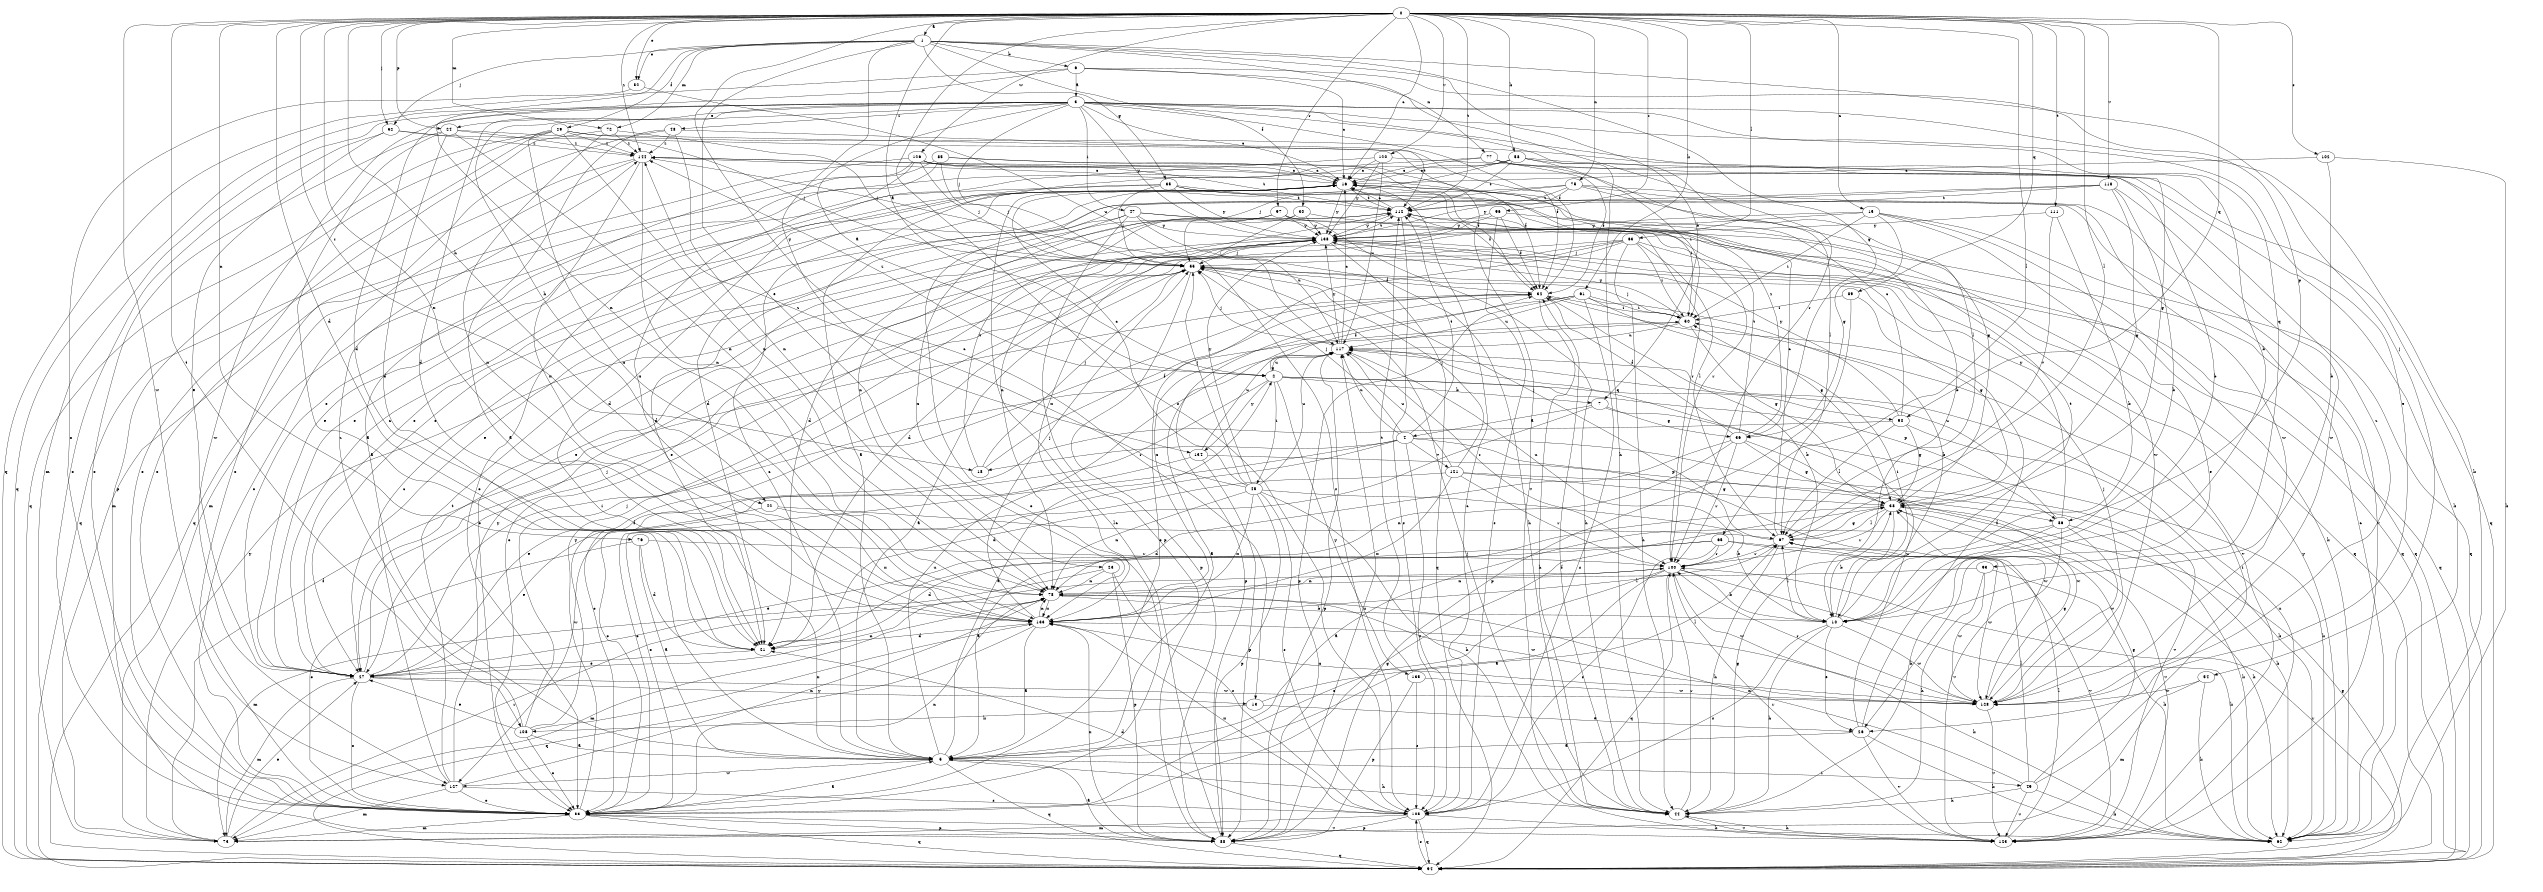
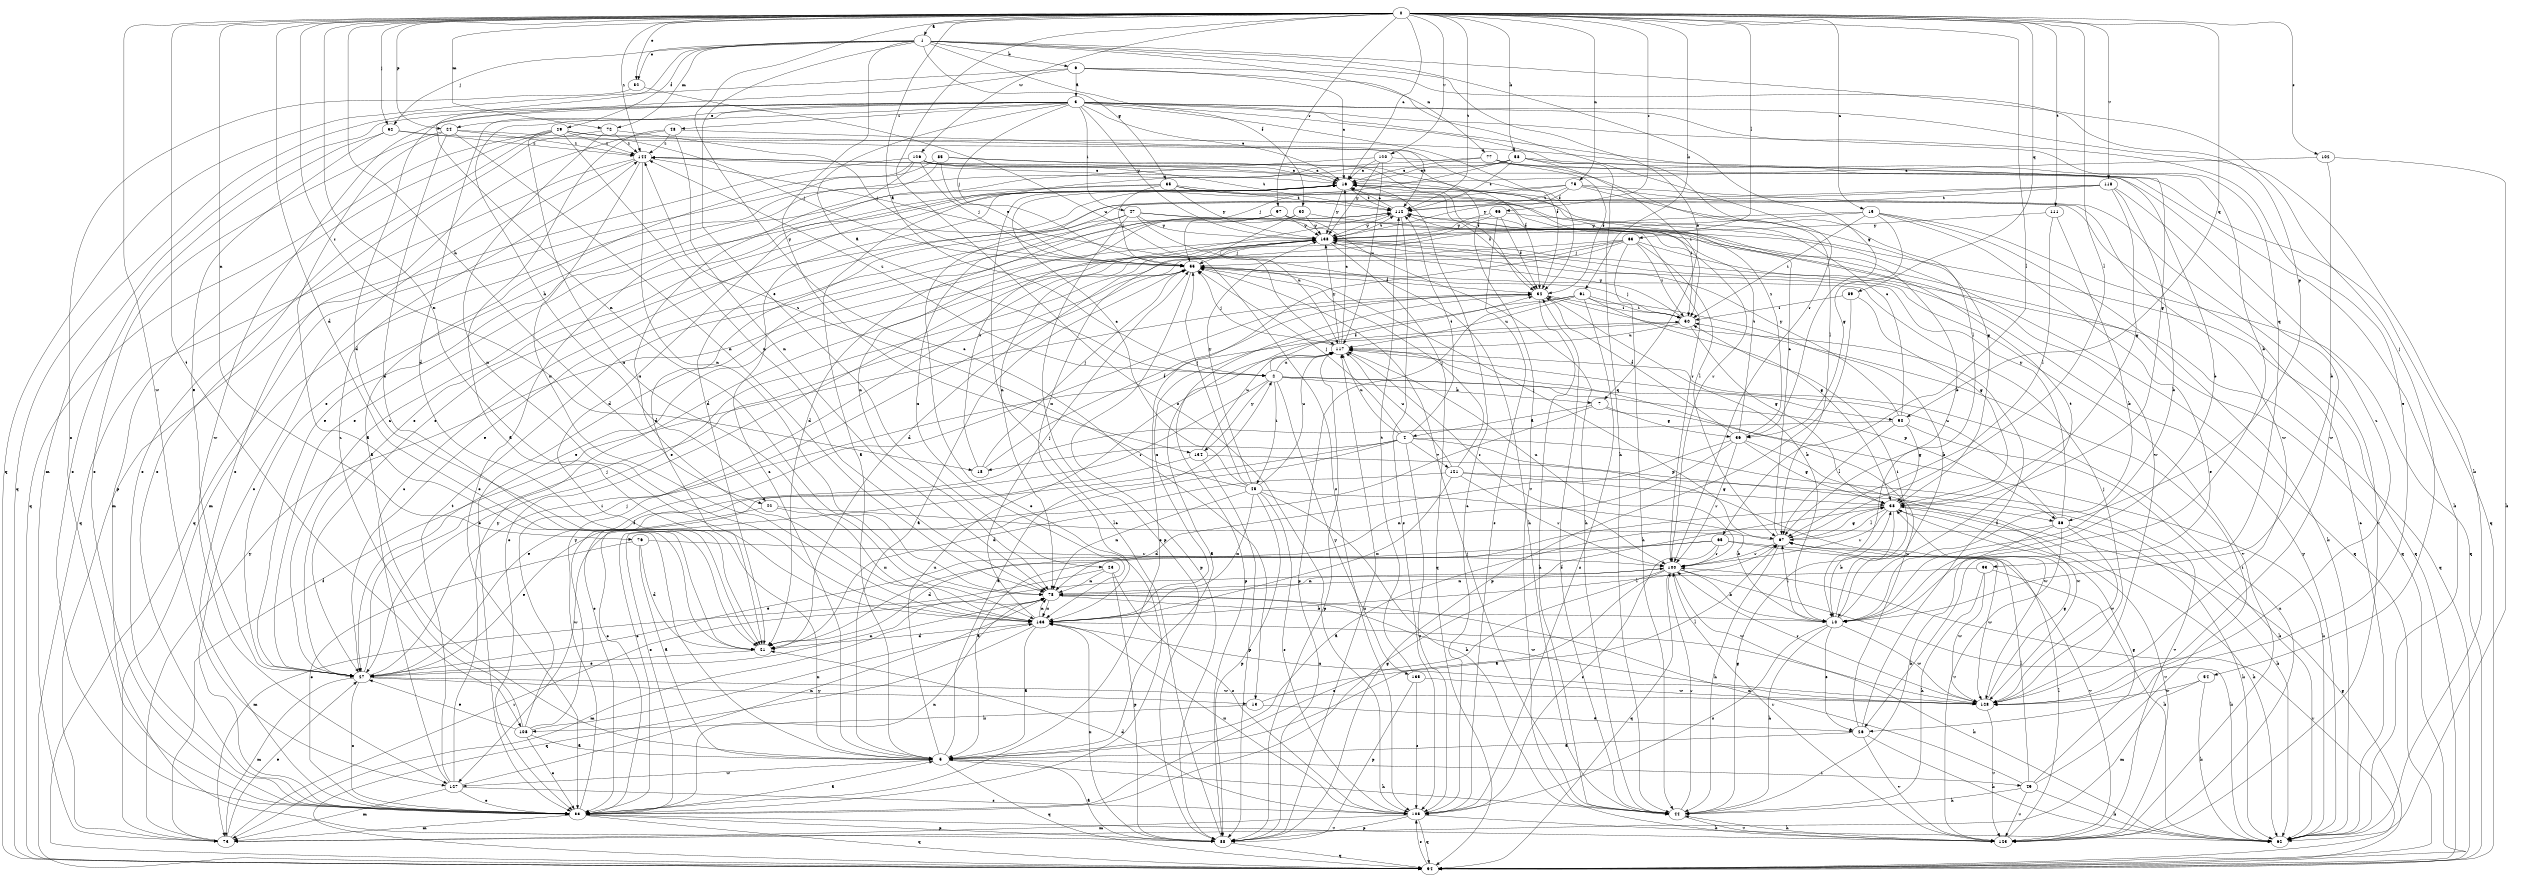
(1008, 212) -> (1008, 212)
(1300, 355) -> (1286, 360)
(2043, 363) -> (2043, 363)
